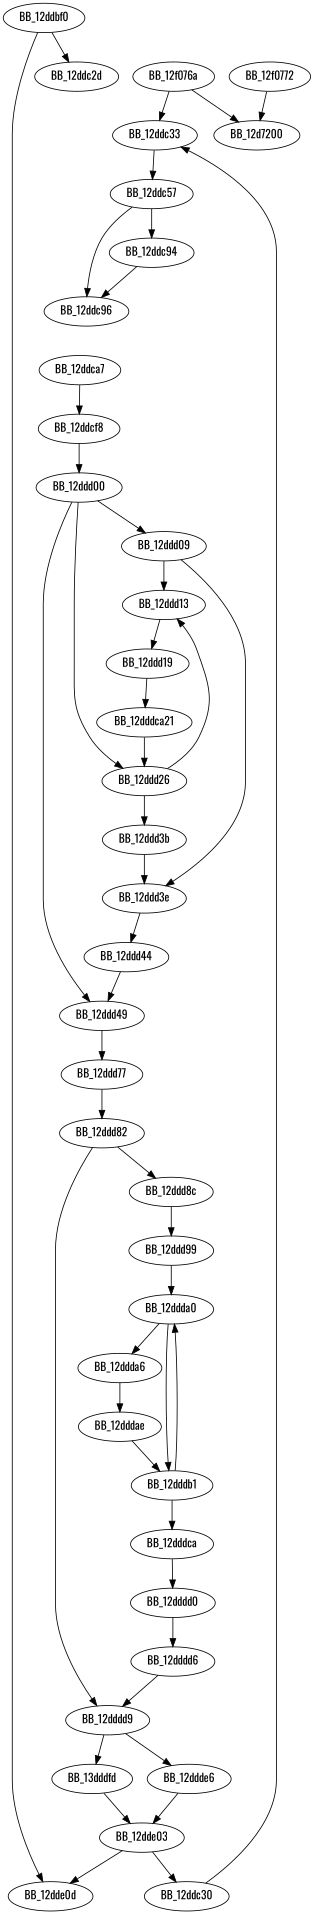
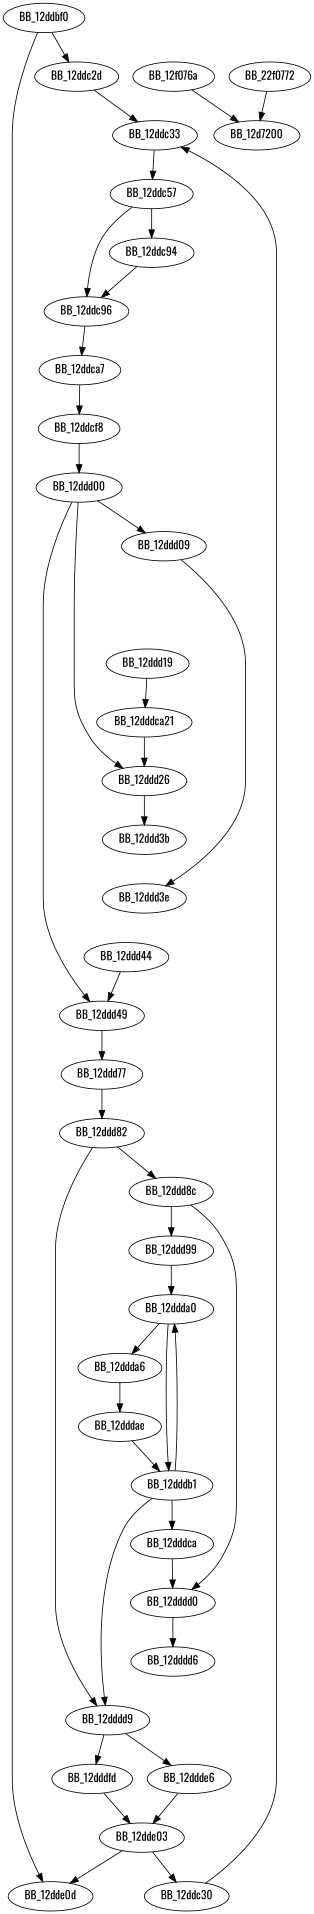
(270, 77) -> (270, 77)
(166, 102) -> (112, 104)
none -> (84, 337)
(164, 605) -> none
(144, 865) -> none
(137, 924) -> none
none -> (236, 1393)
(144, 1688) -> (105, 1591)
(92, 1779) -> (92, 1779)
